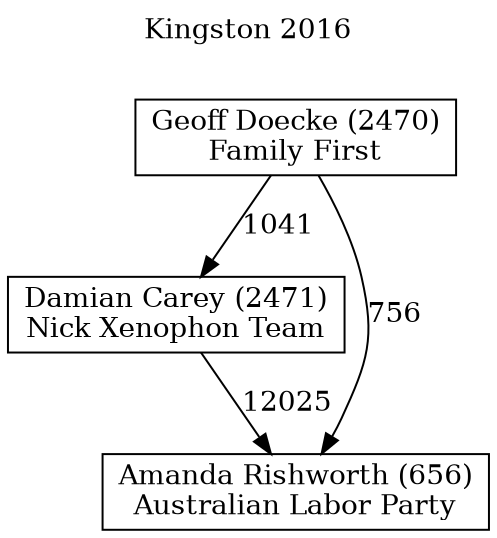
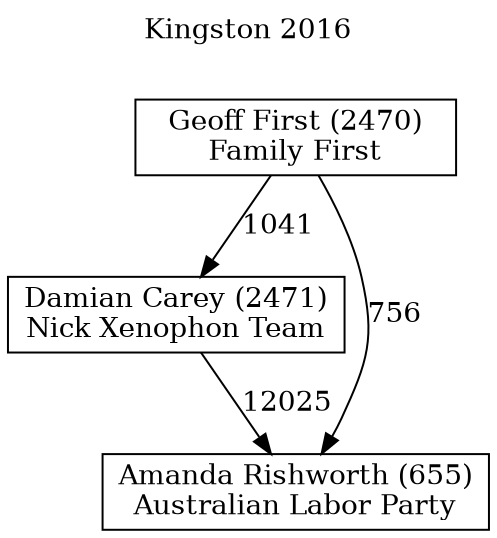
(296, 137) -> (296, 137)
(296, 492) -> (296, 492)
